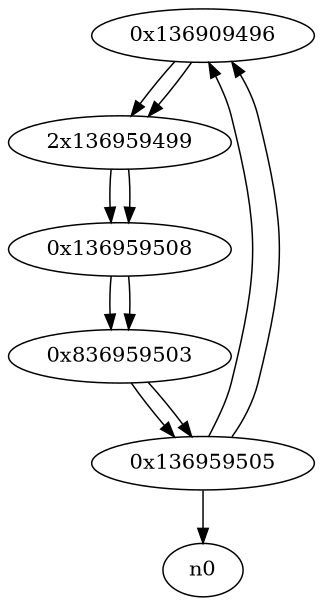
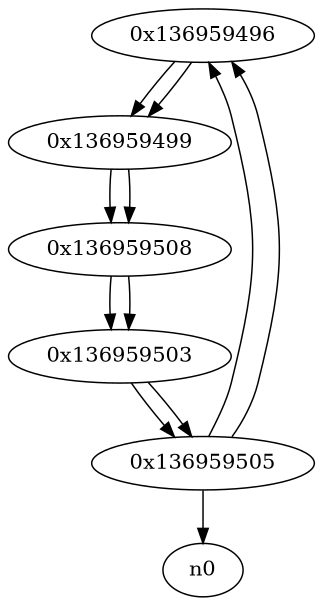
(203, 36) -> (203, 36)
(120, 143) -> (120, 143)
(120, 356) -> (120, 356)
